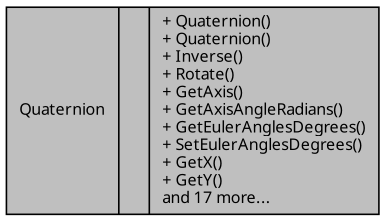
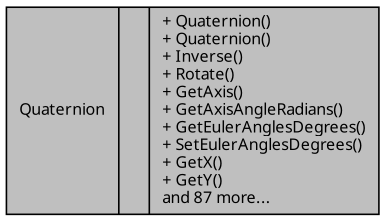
(217, 198) -> (217, 198)
